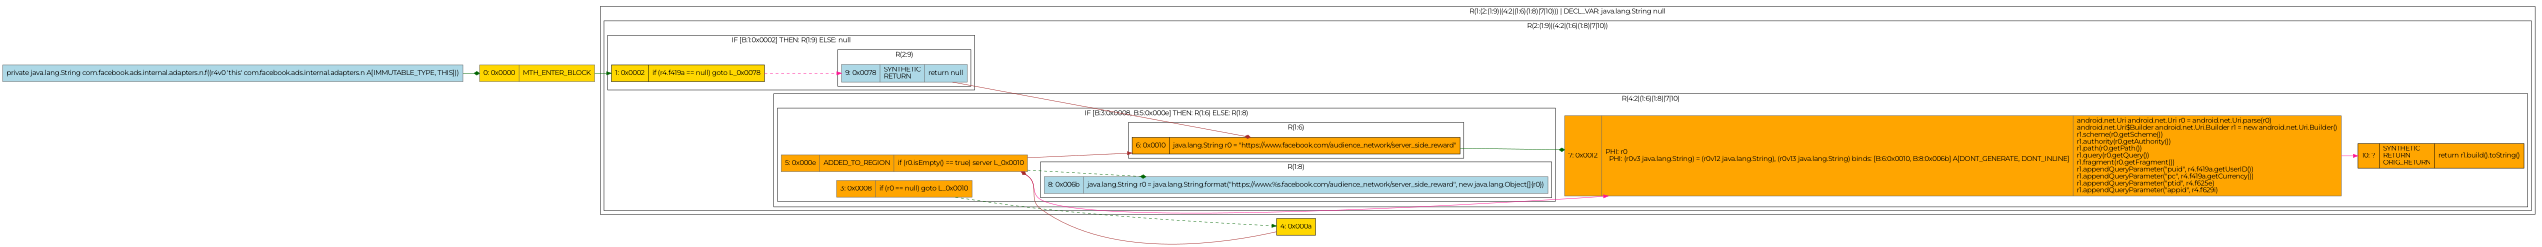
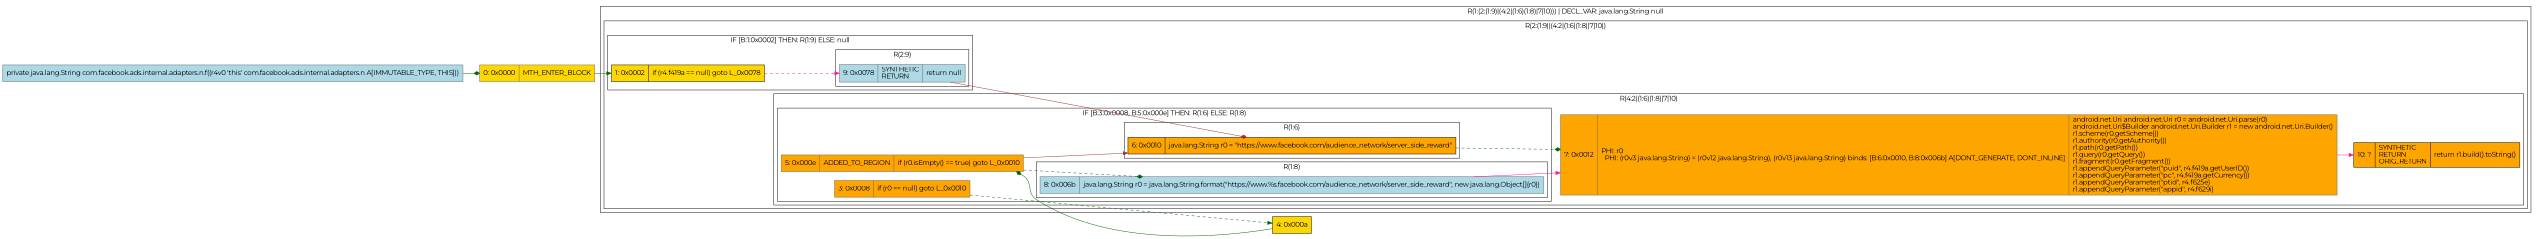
(1510, 149) -> (1505, 149)
(961, 163) -> (959, 163)
(1303, 211) -> (1515, 175)
(1136, 242) -> (1136, 233)
